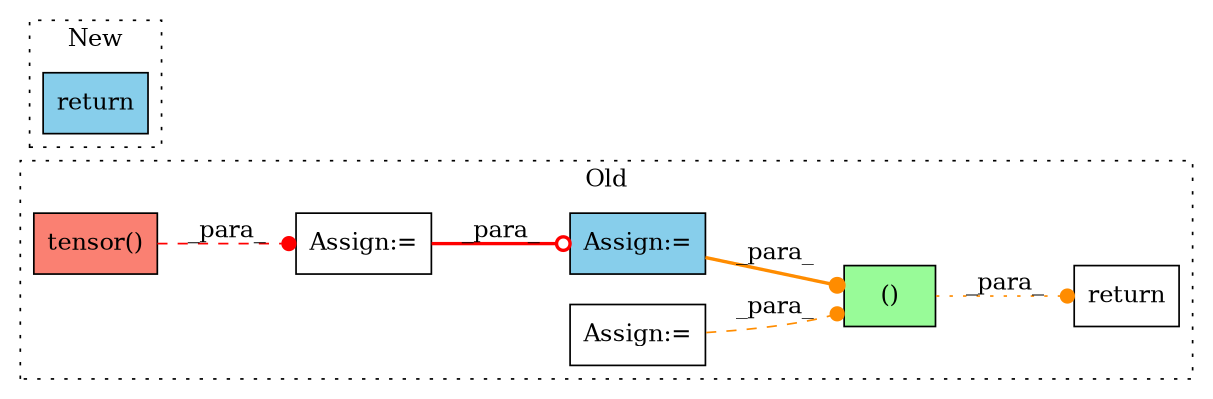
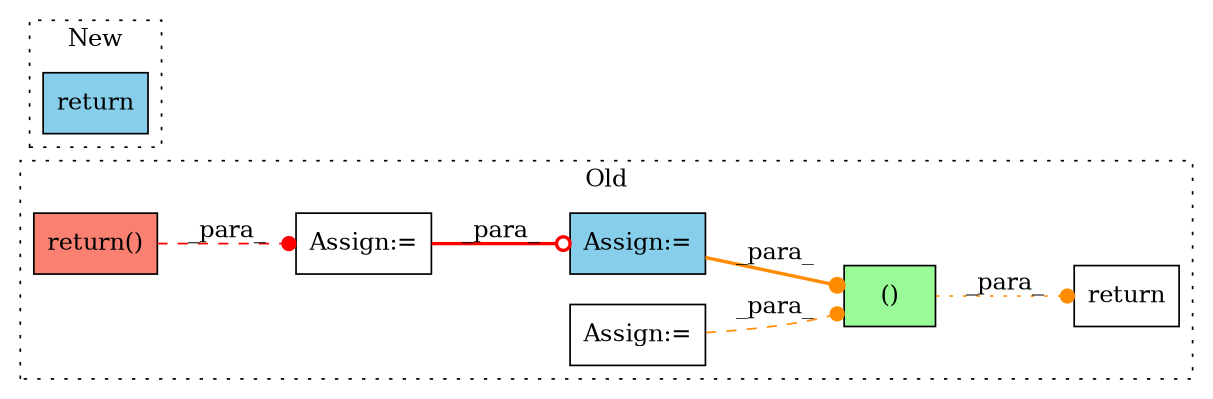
(96, 244) -> (96, 244)
